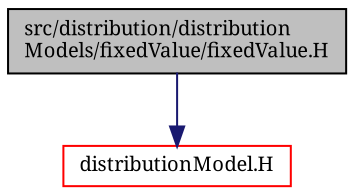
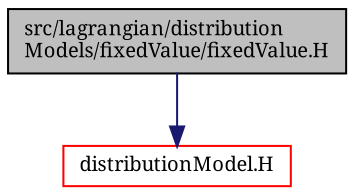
(177, 41) -> (177, 41)
